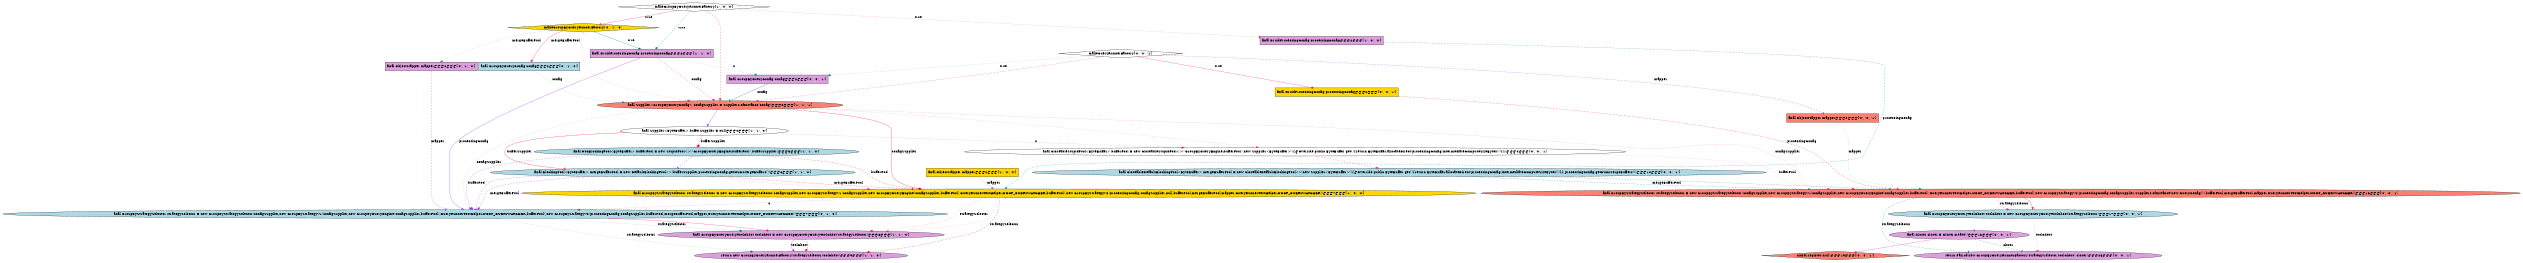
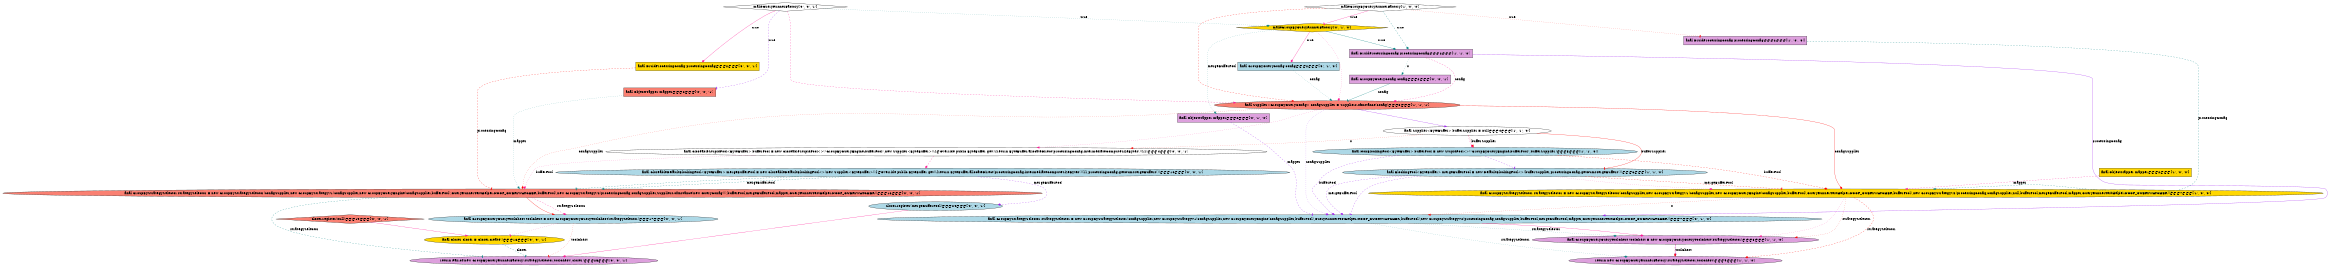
(566, 41) -> (1310, 41)
(962, 65) -> (1045, 17)
(1661, 79) -> (772, 41)
none -> (936, 206)
(1959, 235) -> (494, 240)
(1896, 245) -> (418, 229)
